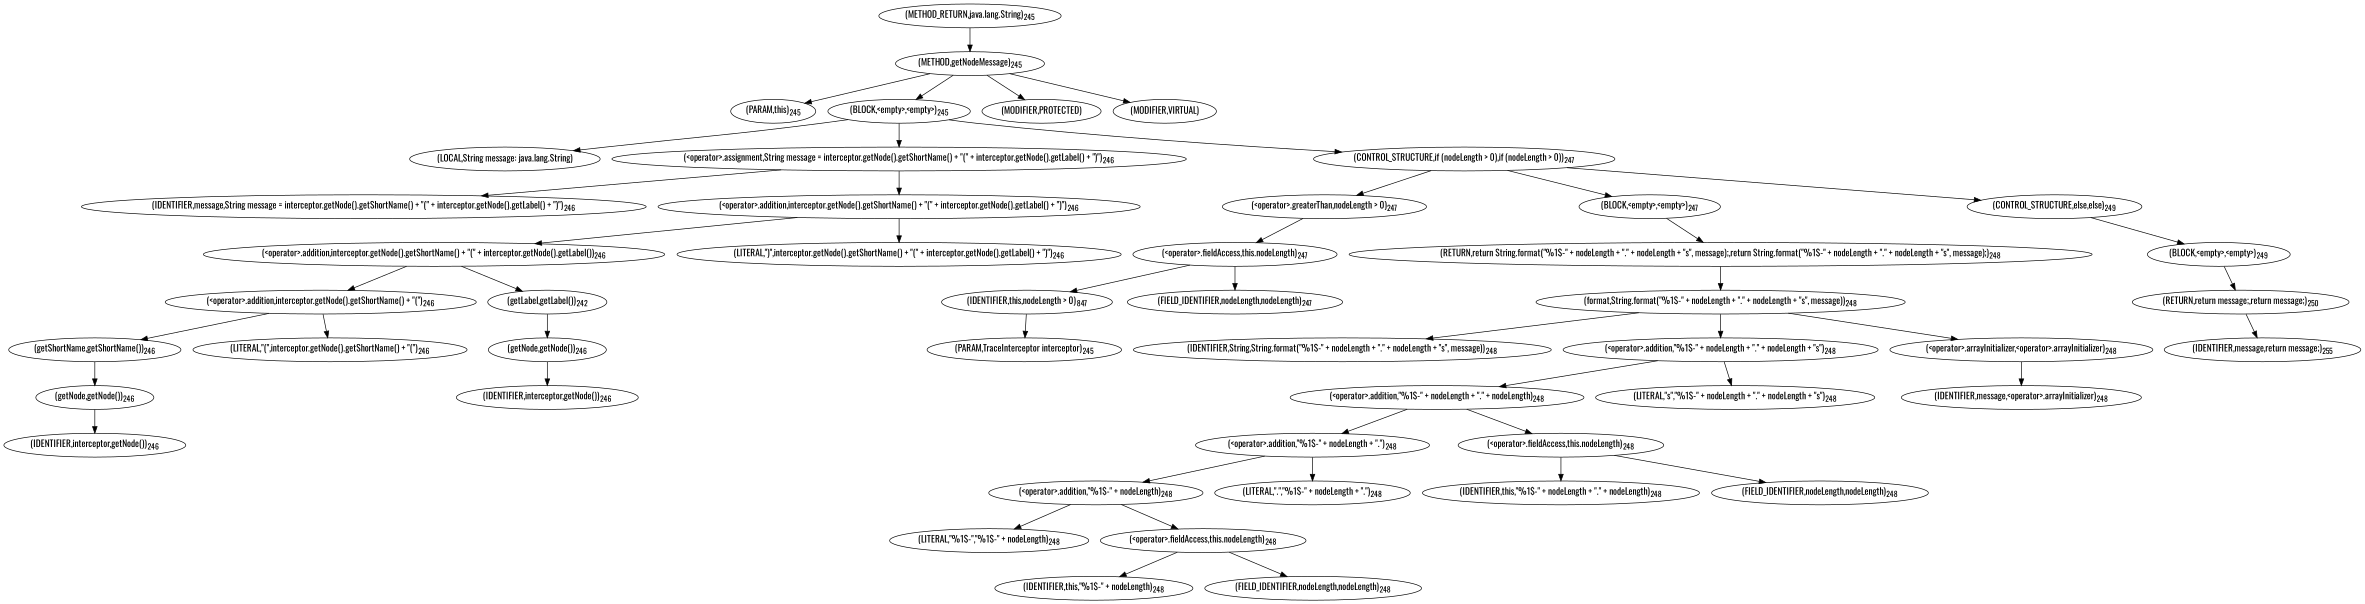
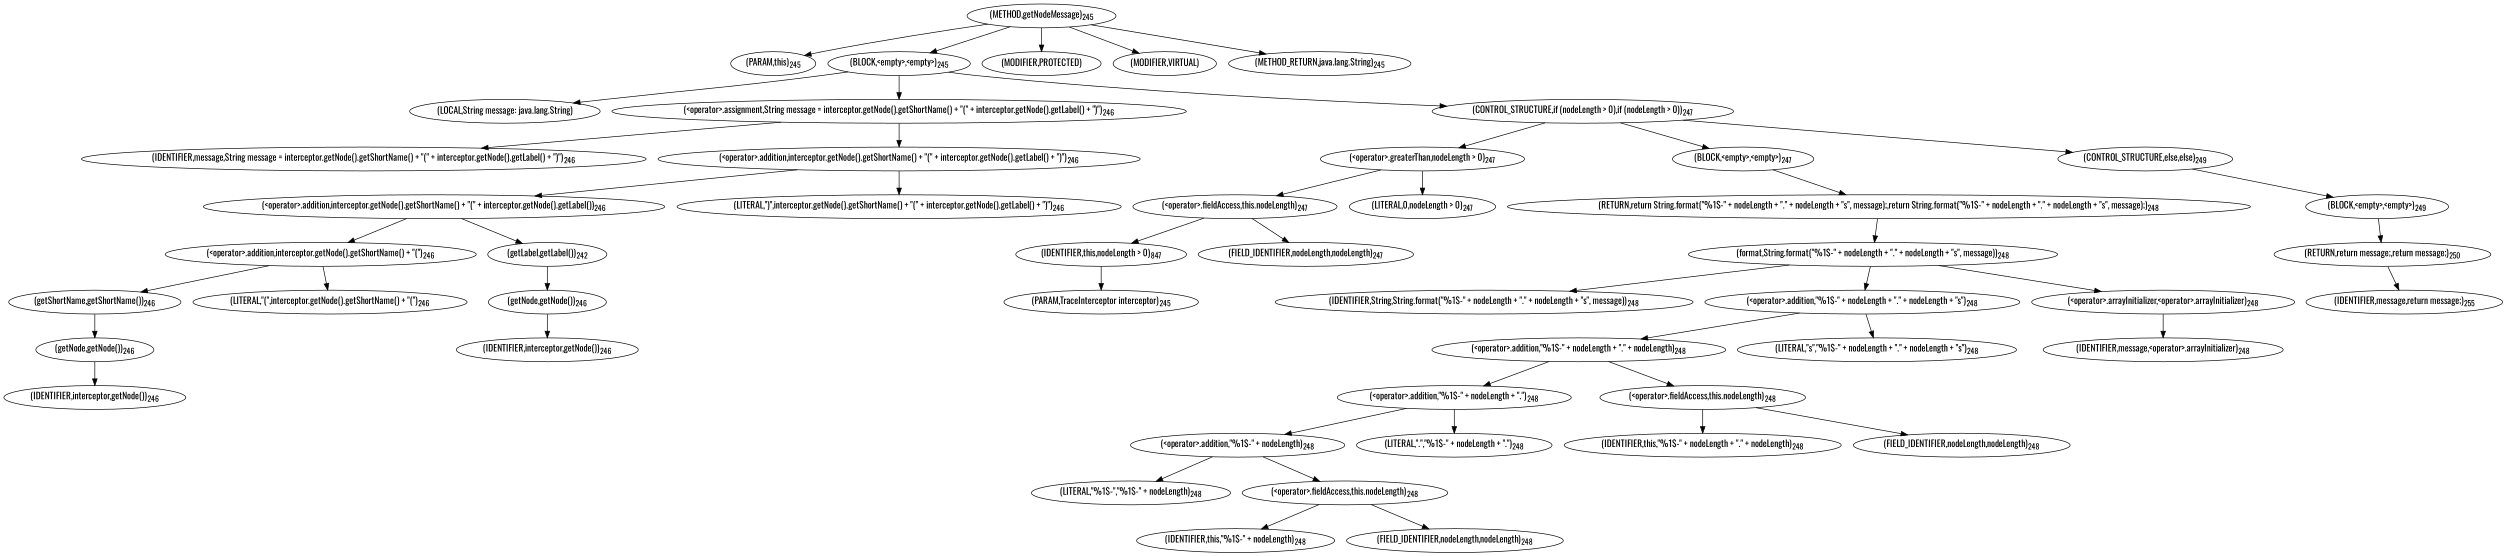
(970, 37) -> (1175, 39)
none -> (1422, 207)
